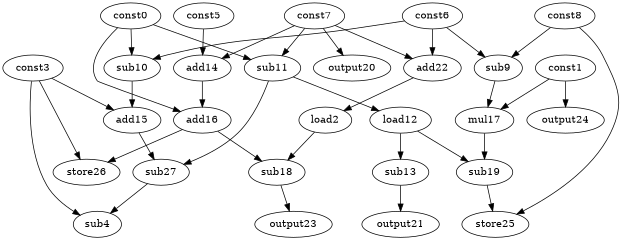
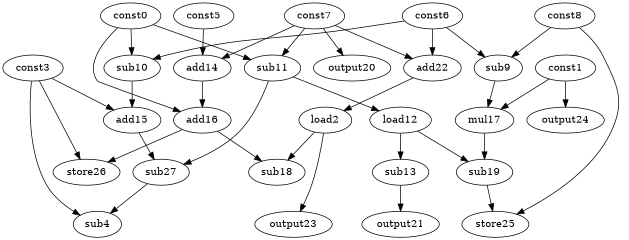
(284, 195) -> (316, 170)
